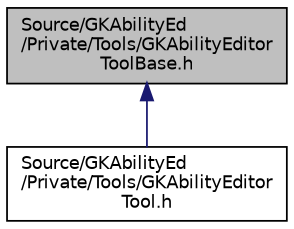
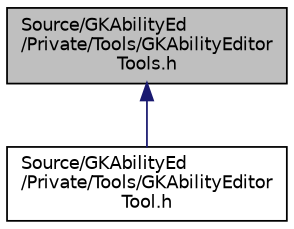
(147, 46) -> (147, 46)
